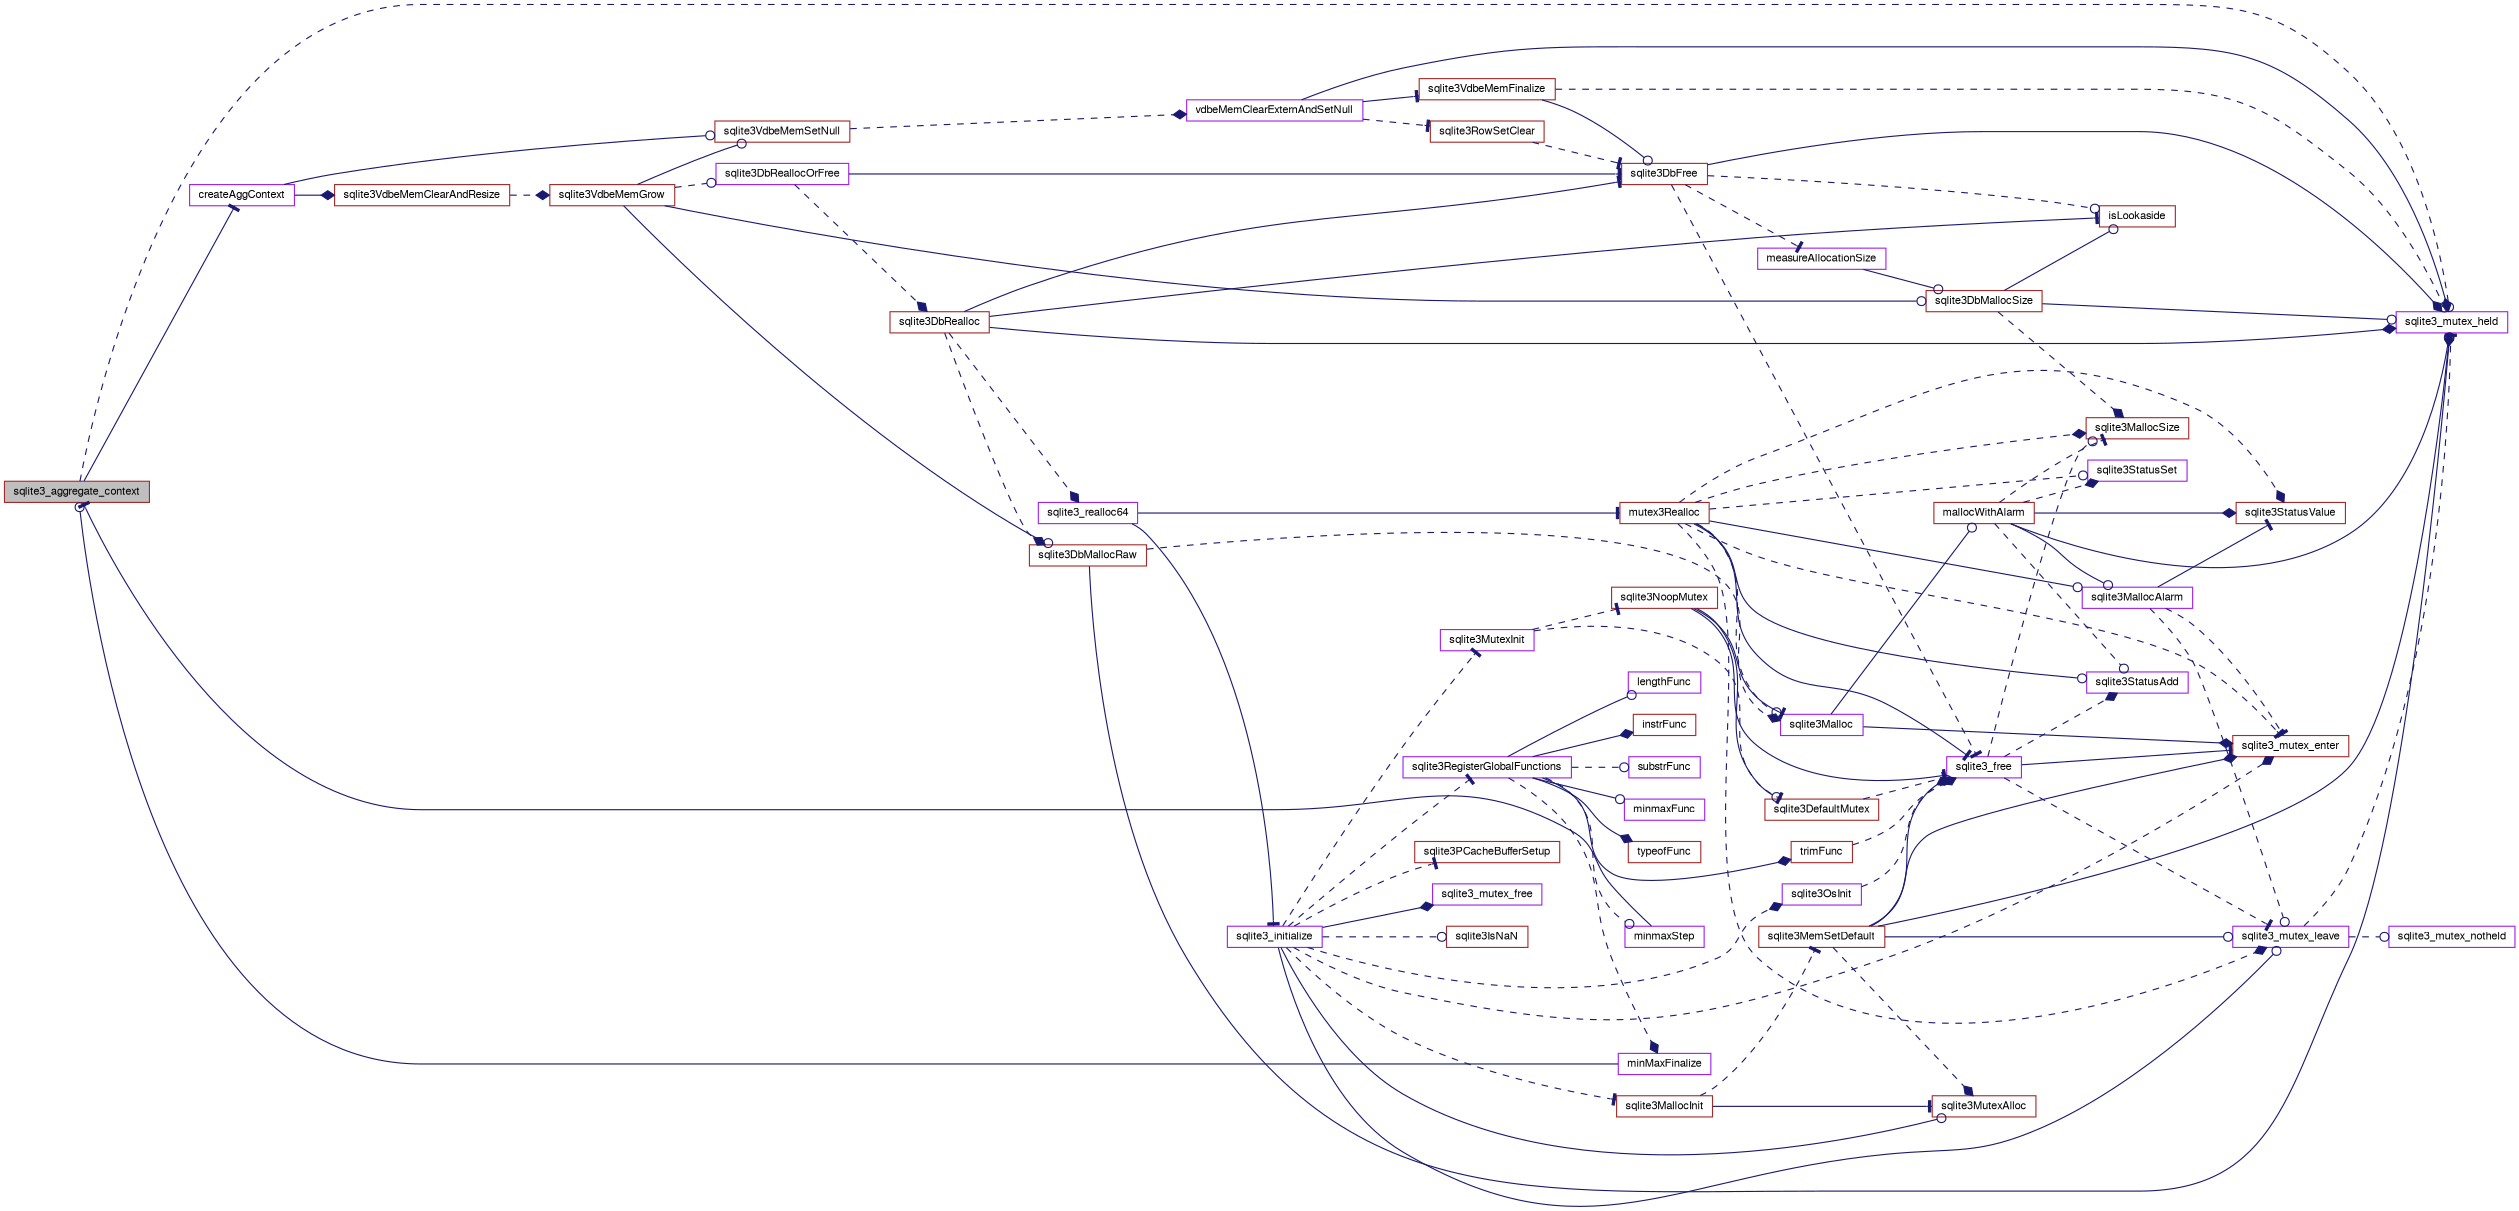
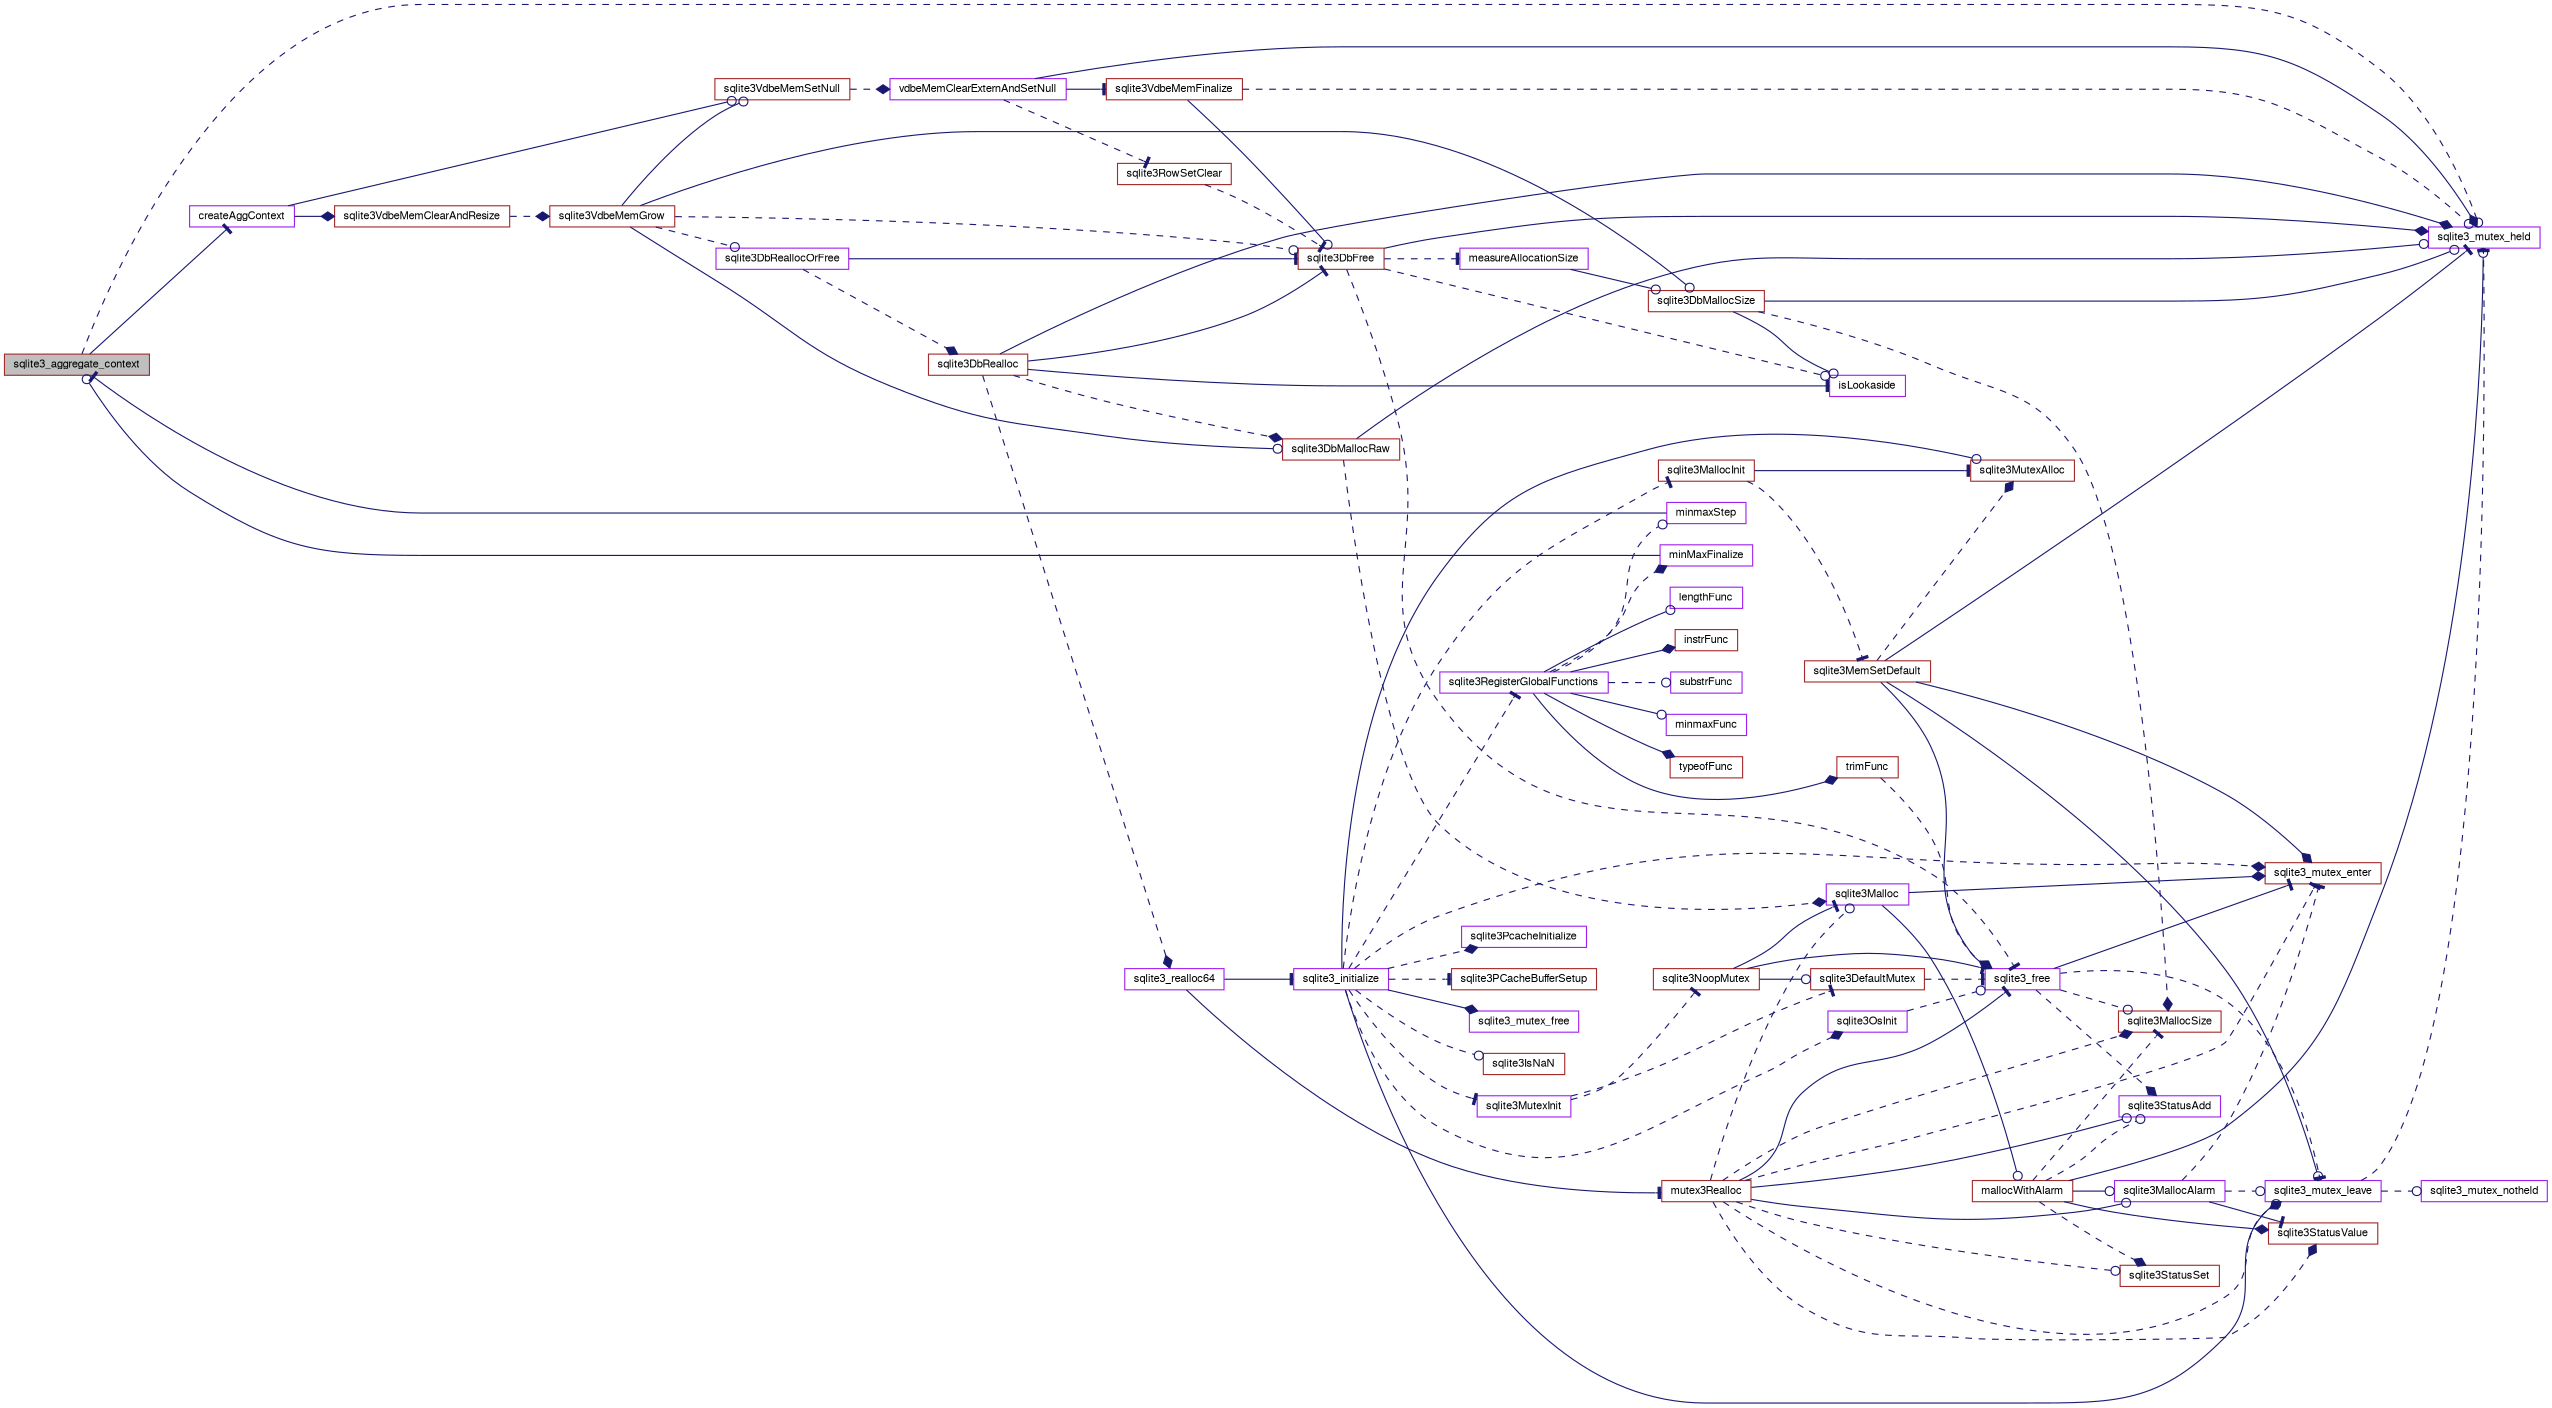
(2137, 216) -> (1868, 386)
none -> (982, 225)
(2137, 471) -> (2170, 1276)
(2323, 787) -> (2178, 461)
none -> (1524, 937)
